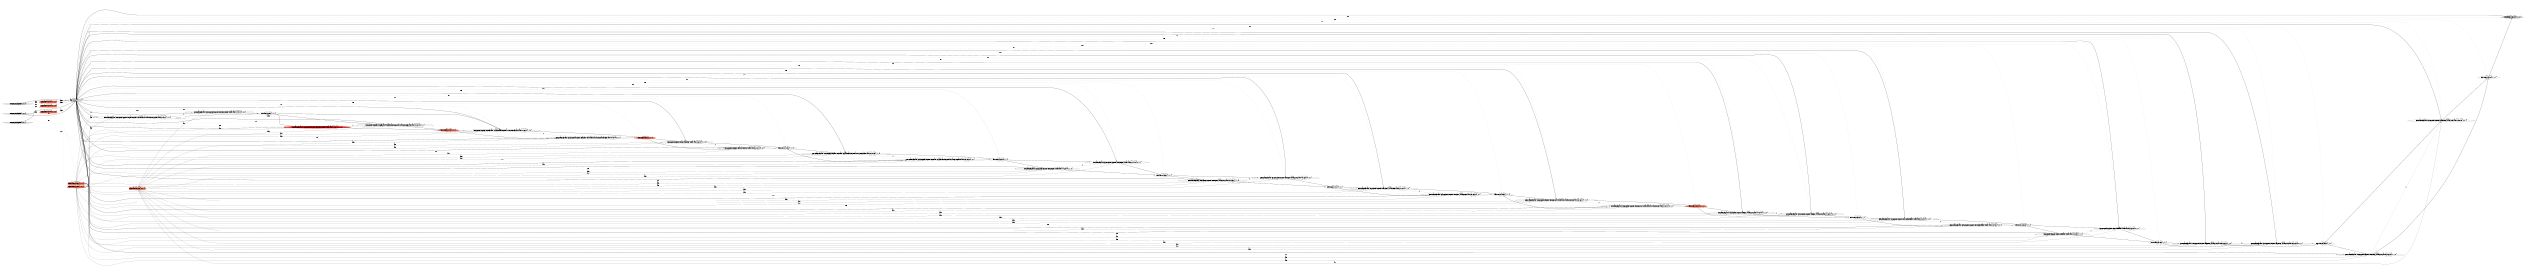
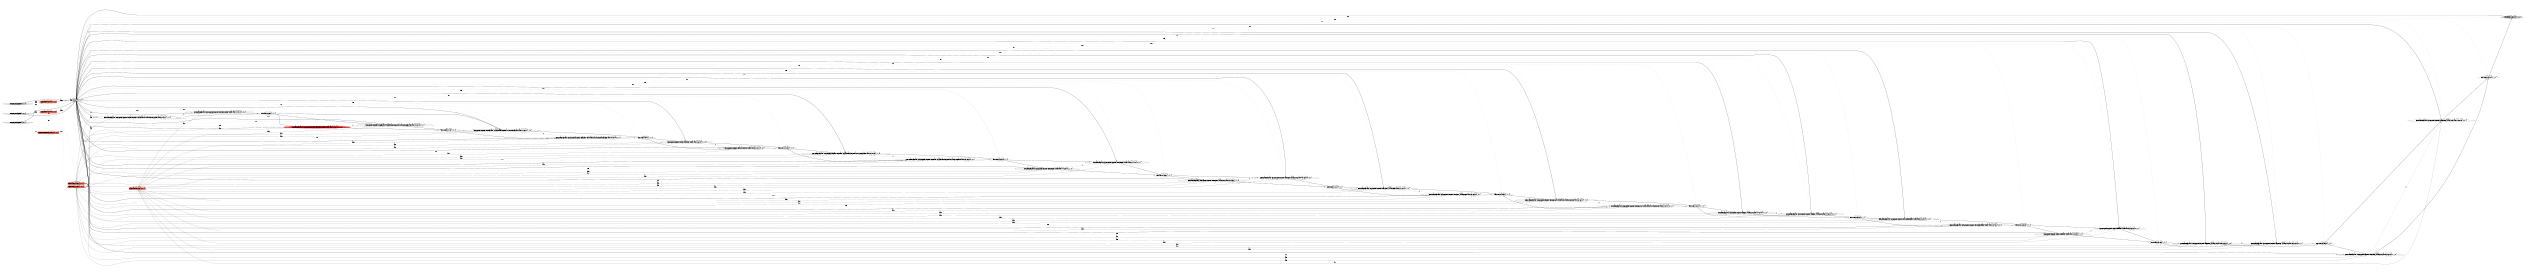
(48, 106) -> none
(268, 116) -> (268, 116)
(448, 130) -> (448, 130)
none -> (48, 133)
(645, 138) -> (645, 138)
(1696, 206) -> (1696, 206)
